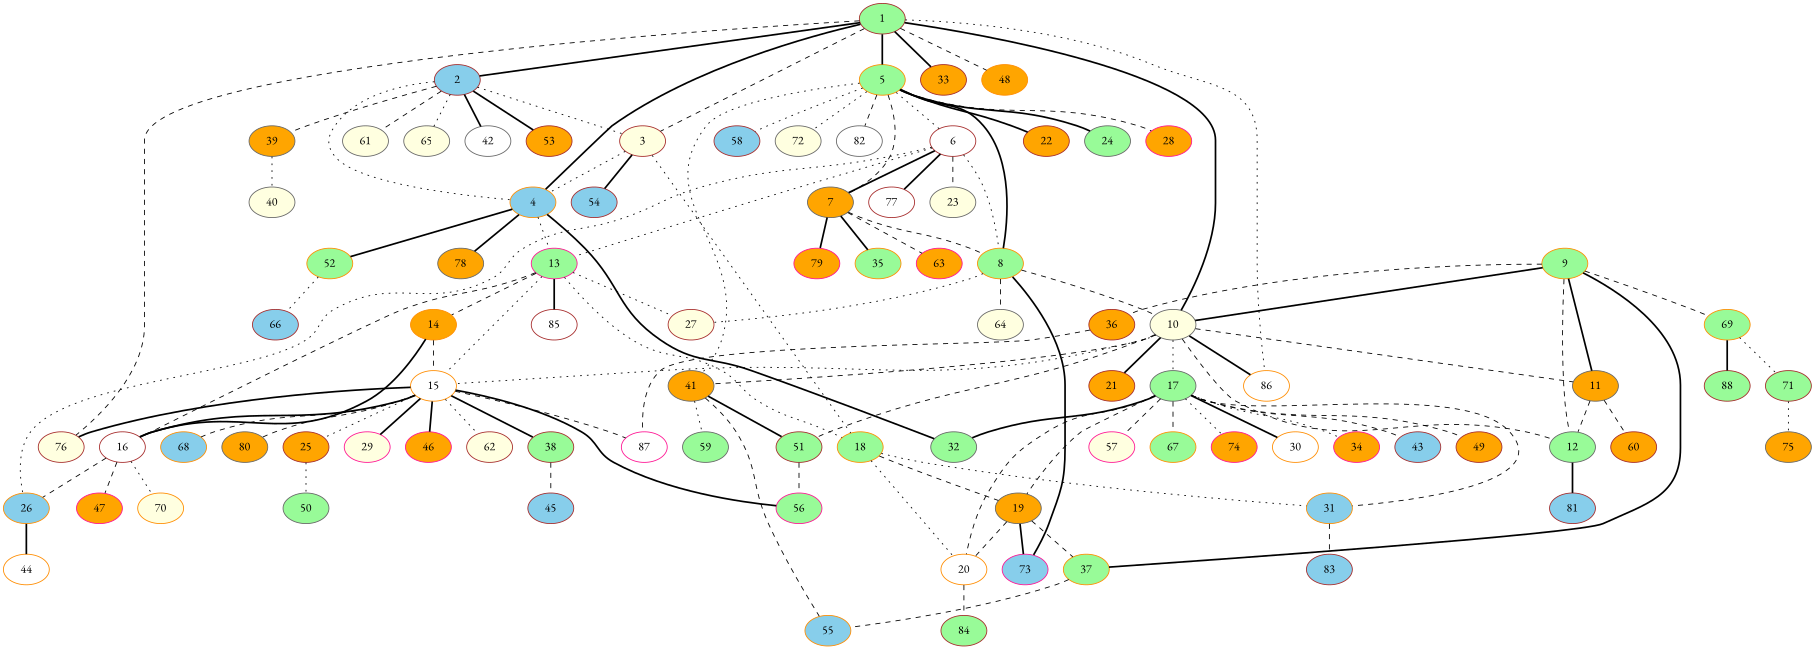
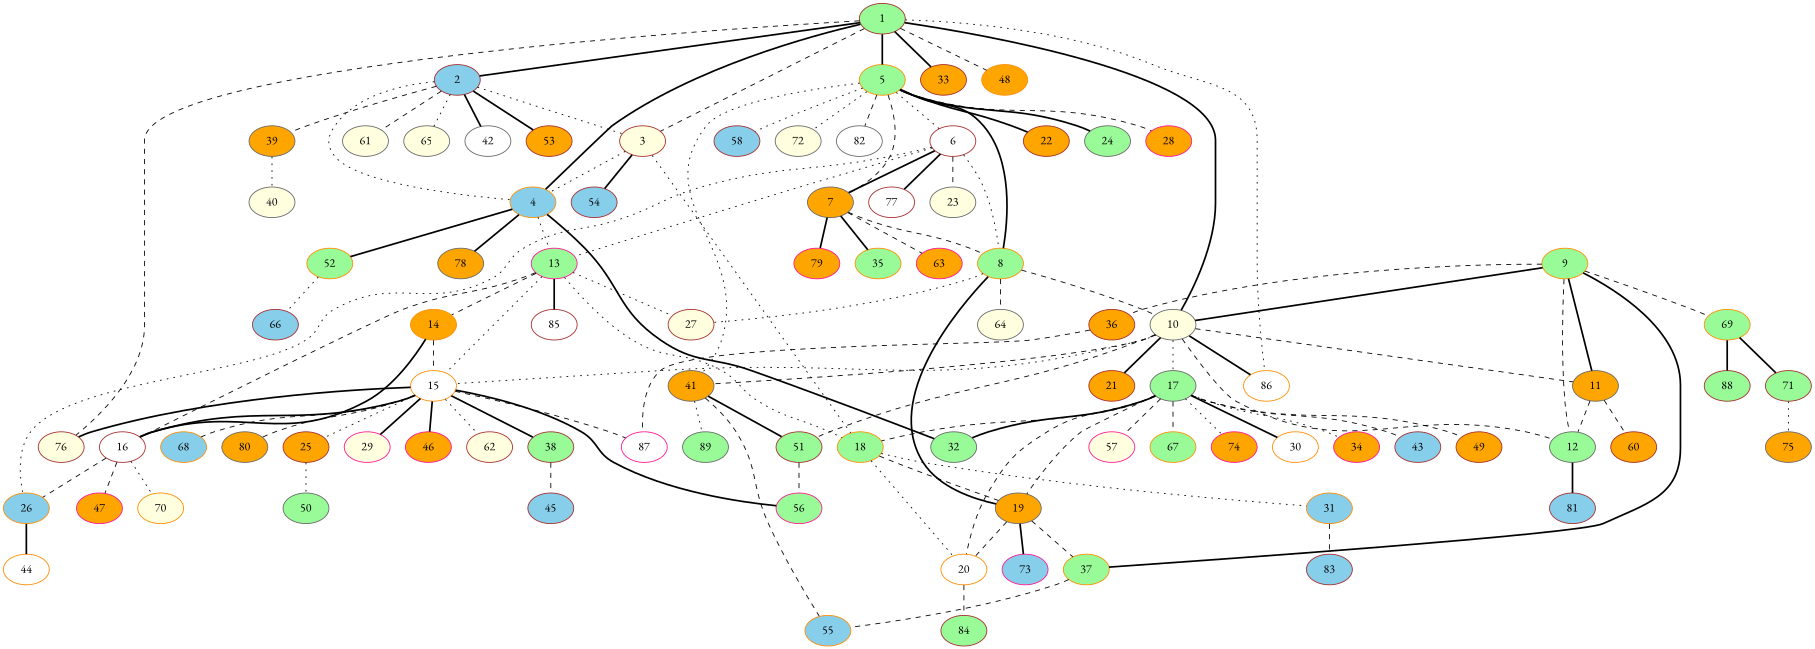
(1758, 355) -> (1758, 355)
(1454, 409) -> (998, 423)
(1065, 412) -> (915, 395)
(706, 447) -> (706, 447)
